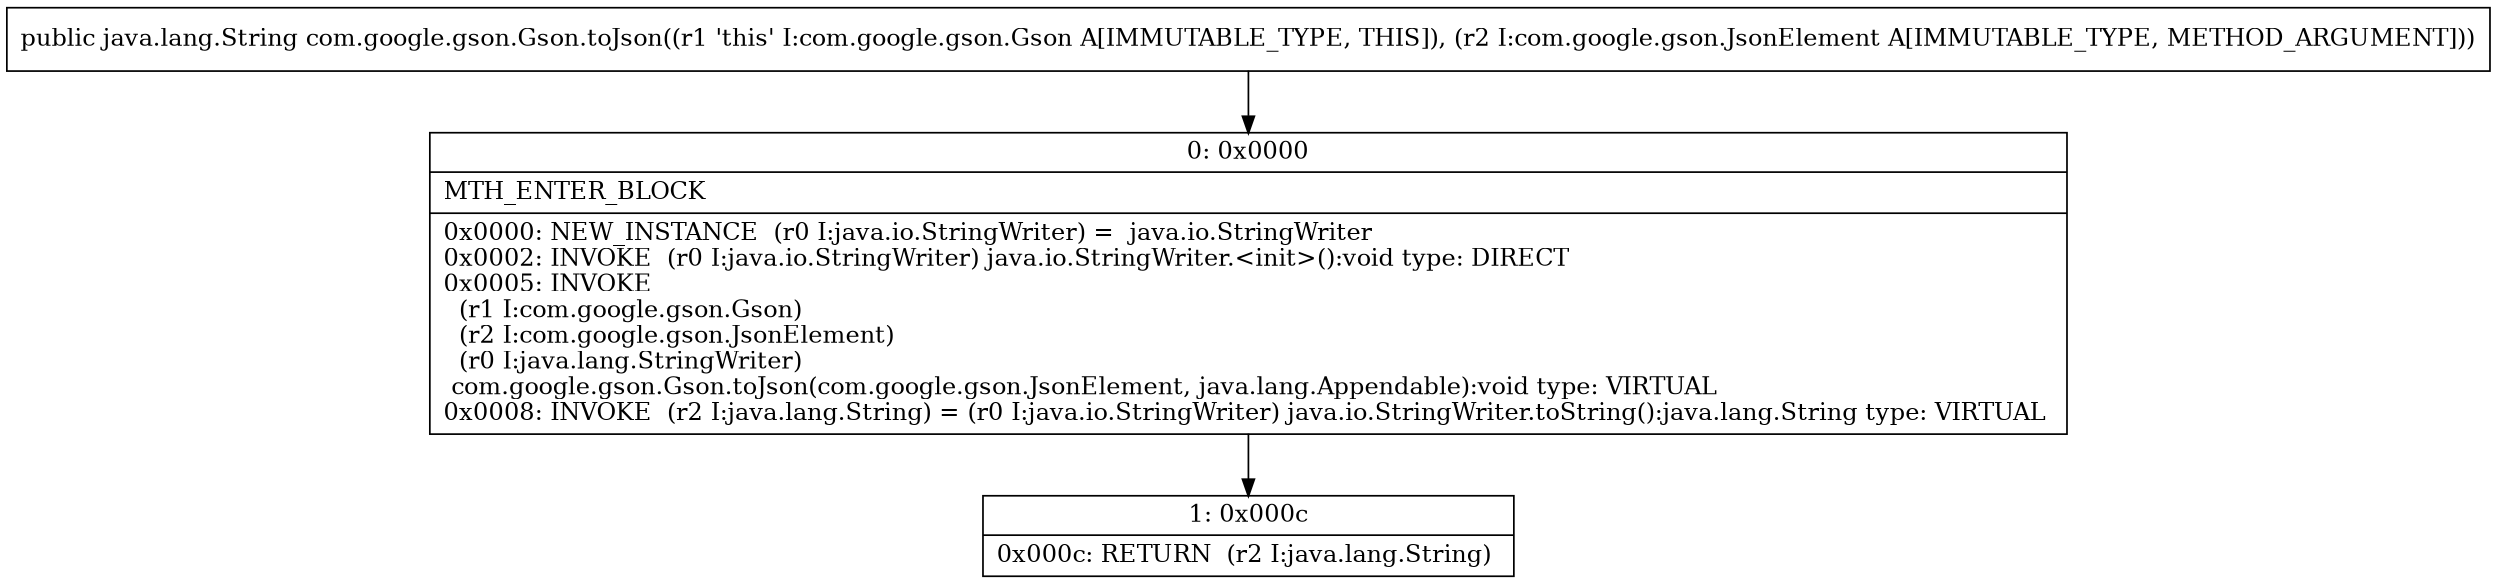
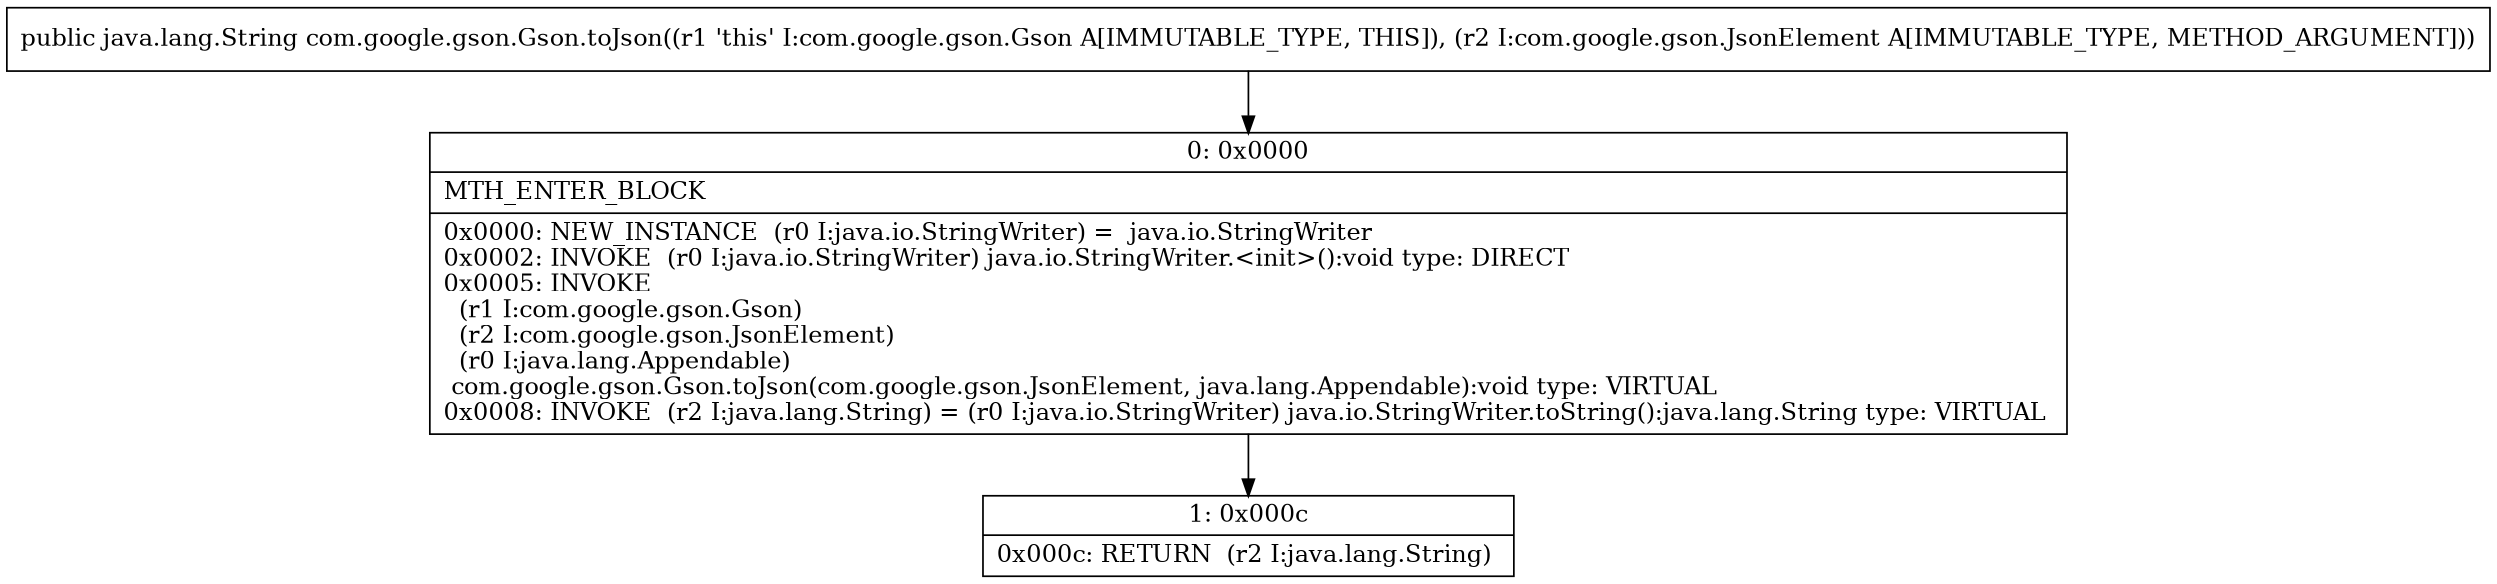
(623, 361) -> (617, 361)
